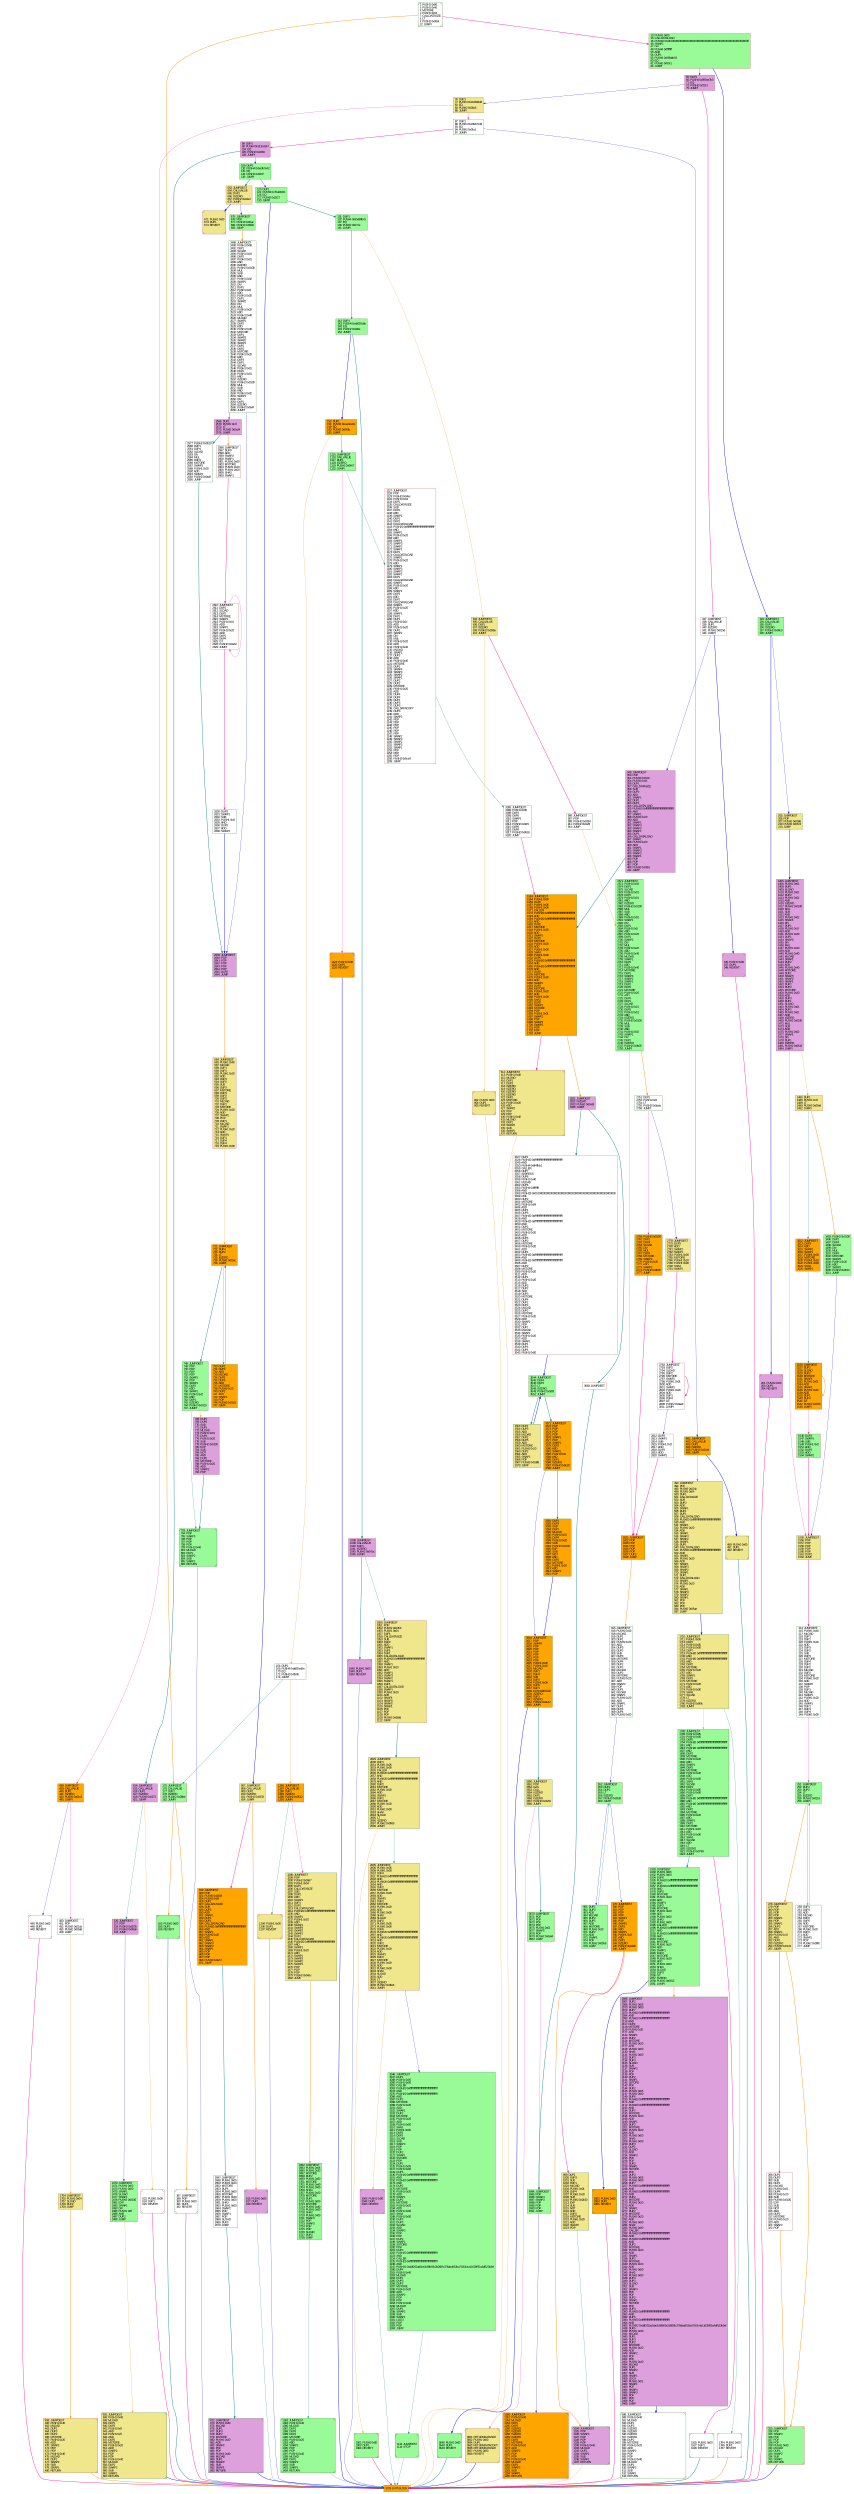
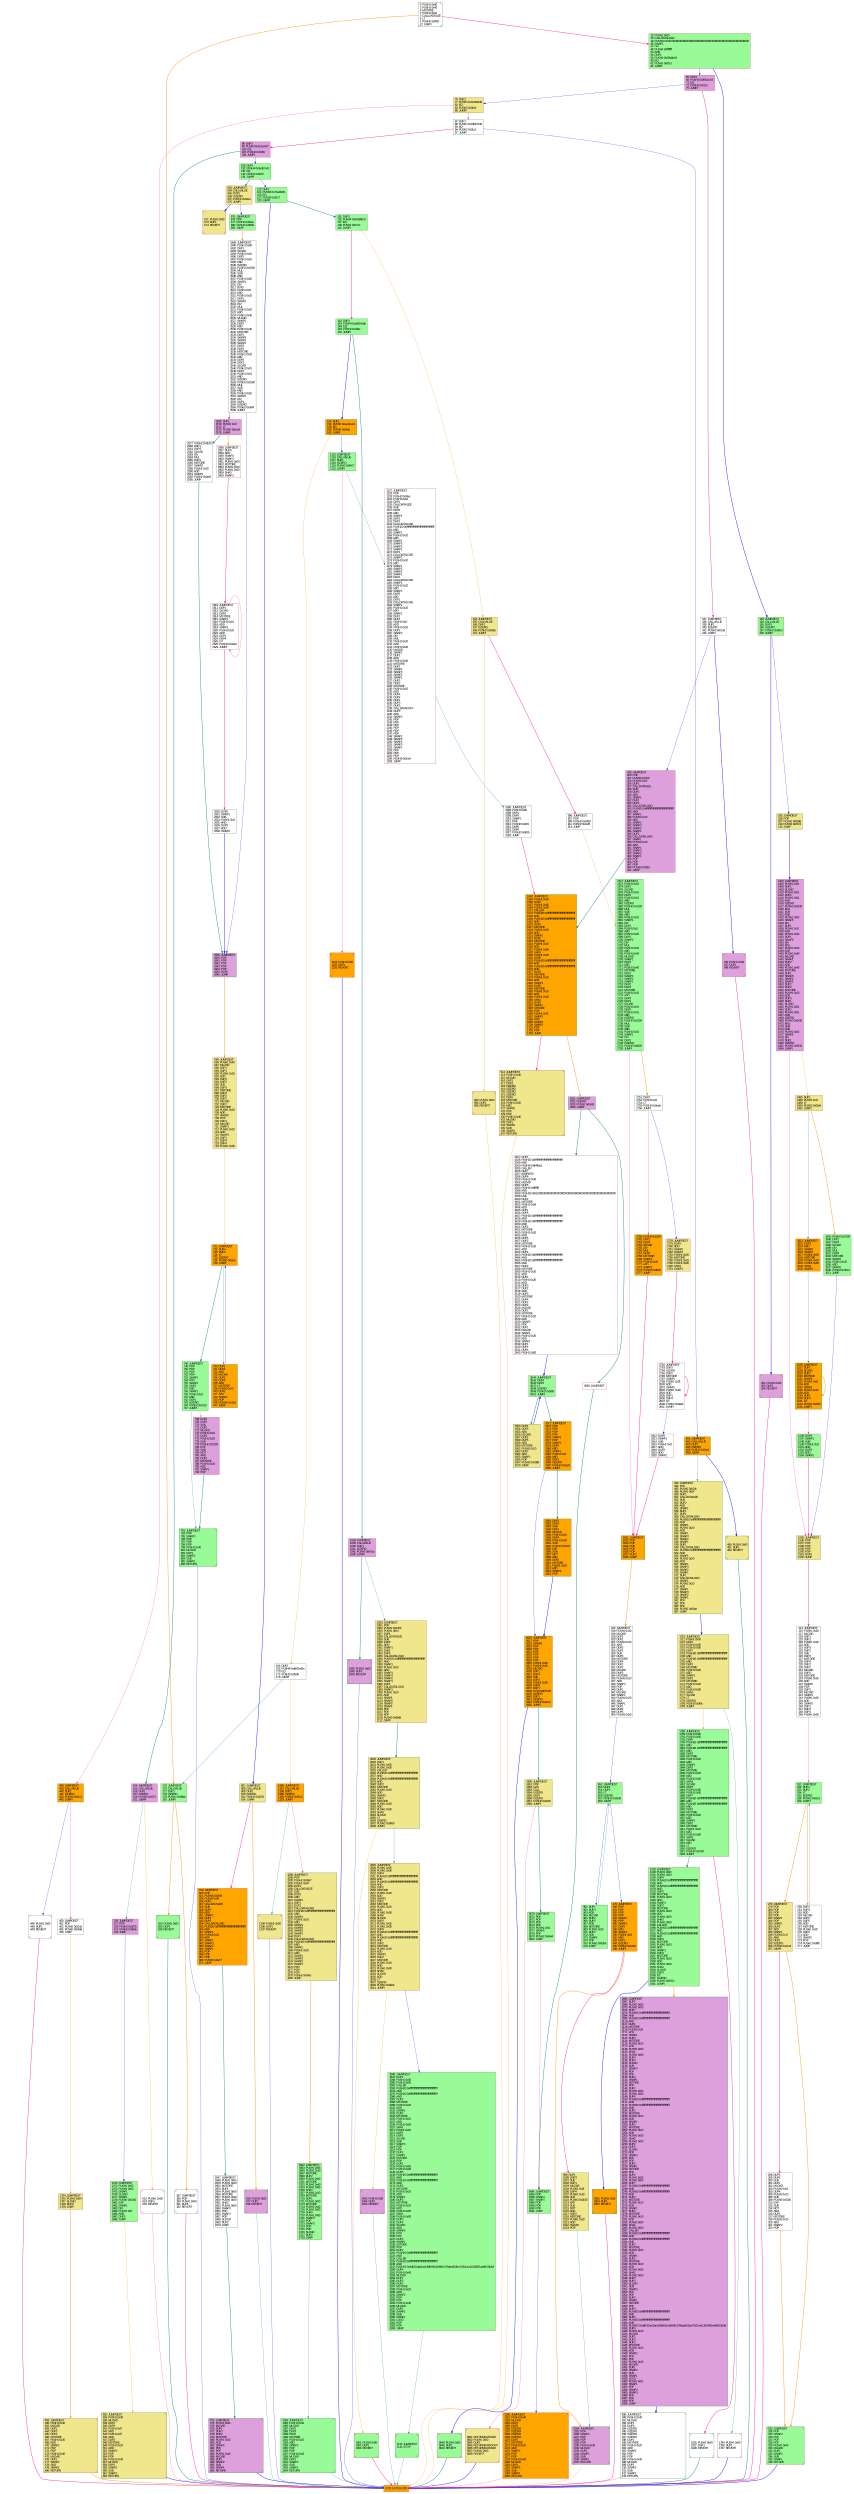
(170, 2449) -> (170, 2449)
(576, 2487) -> (576, 2487)
